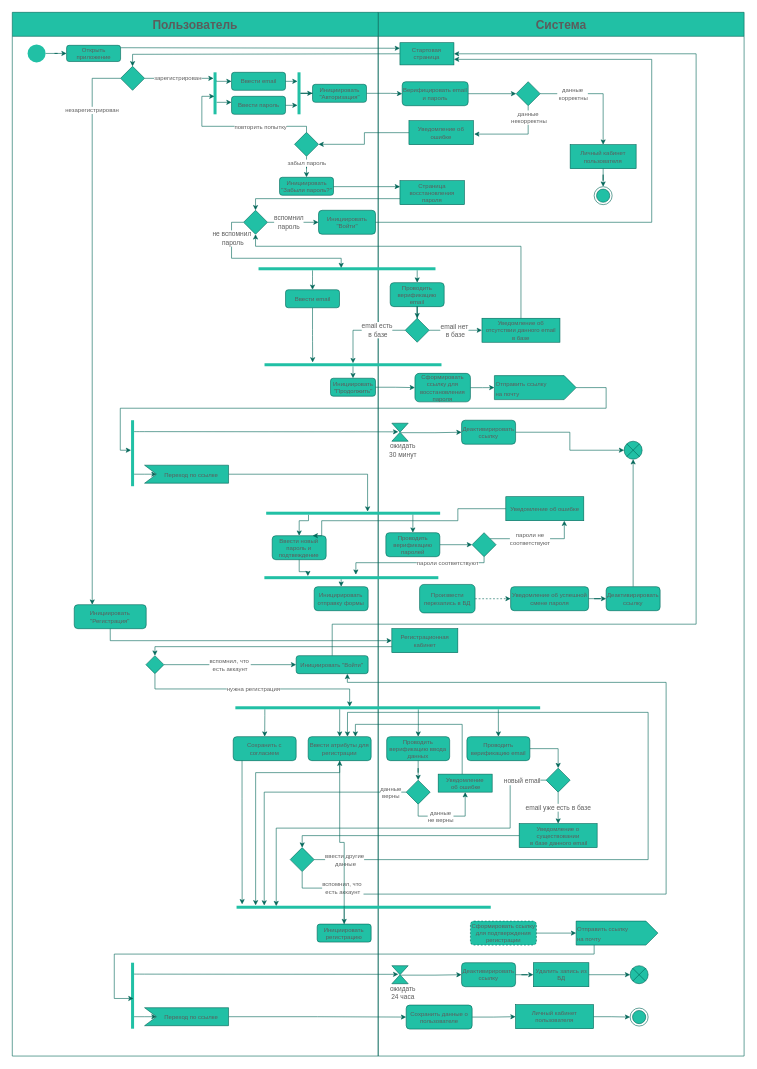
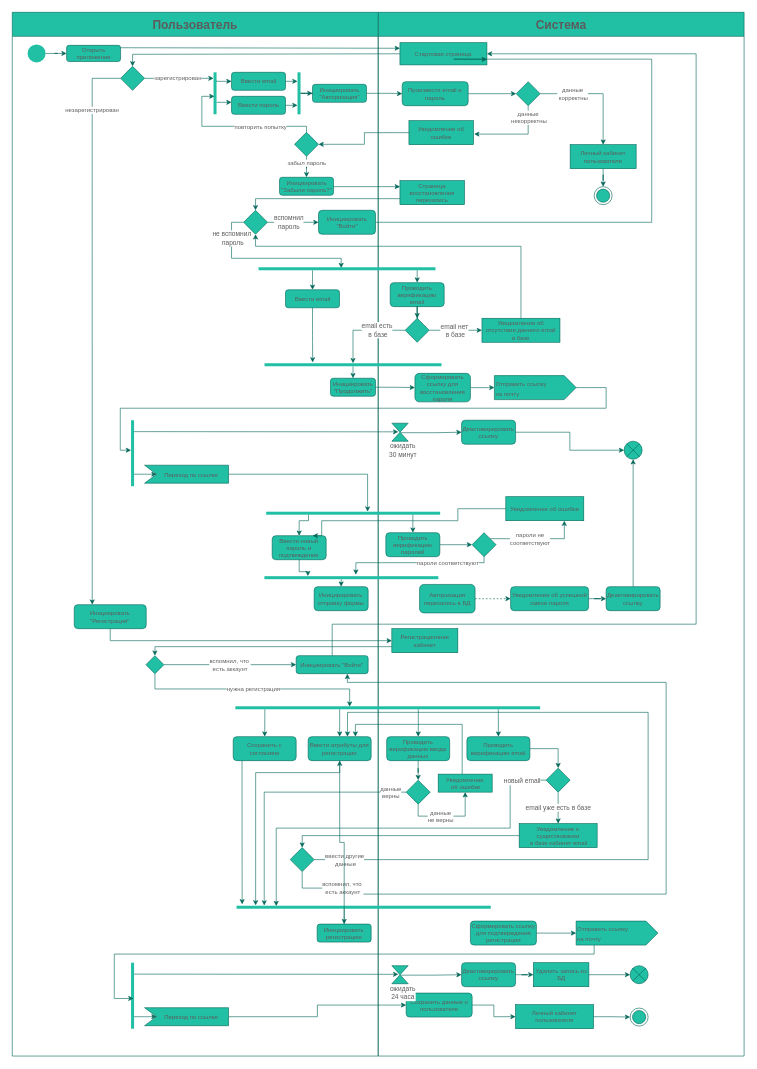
(427, 54) -> (444, 54)
(435, 94) -> (435, 94)
(432, 193) -> (432, 193)
(448, 599) -> (448, 599)
(558, 836) -> (558, 836)
(504, 933) -> (504, 933)
(439, 1017) -> (439, 1005)
